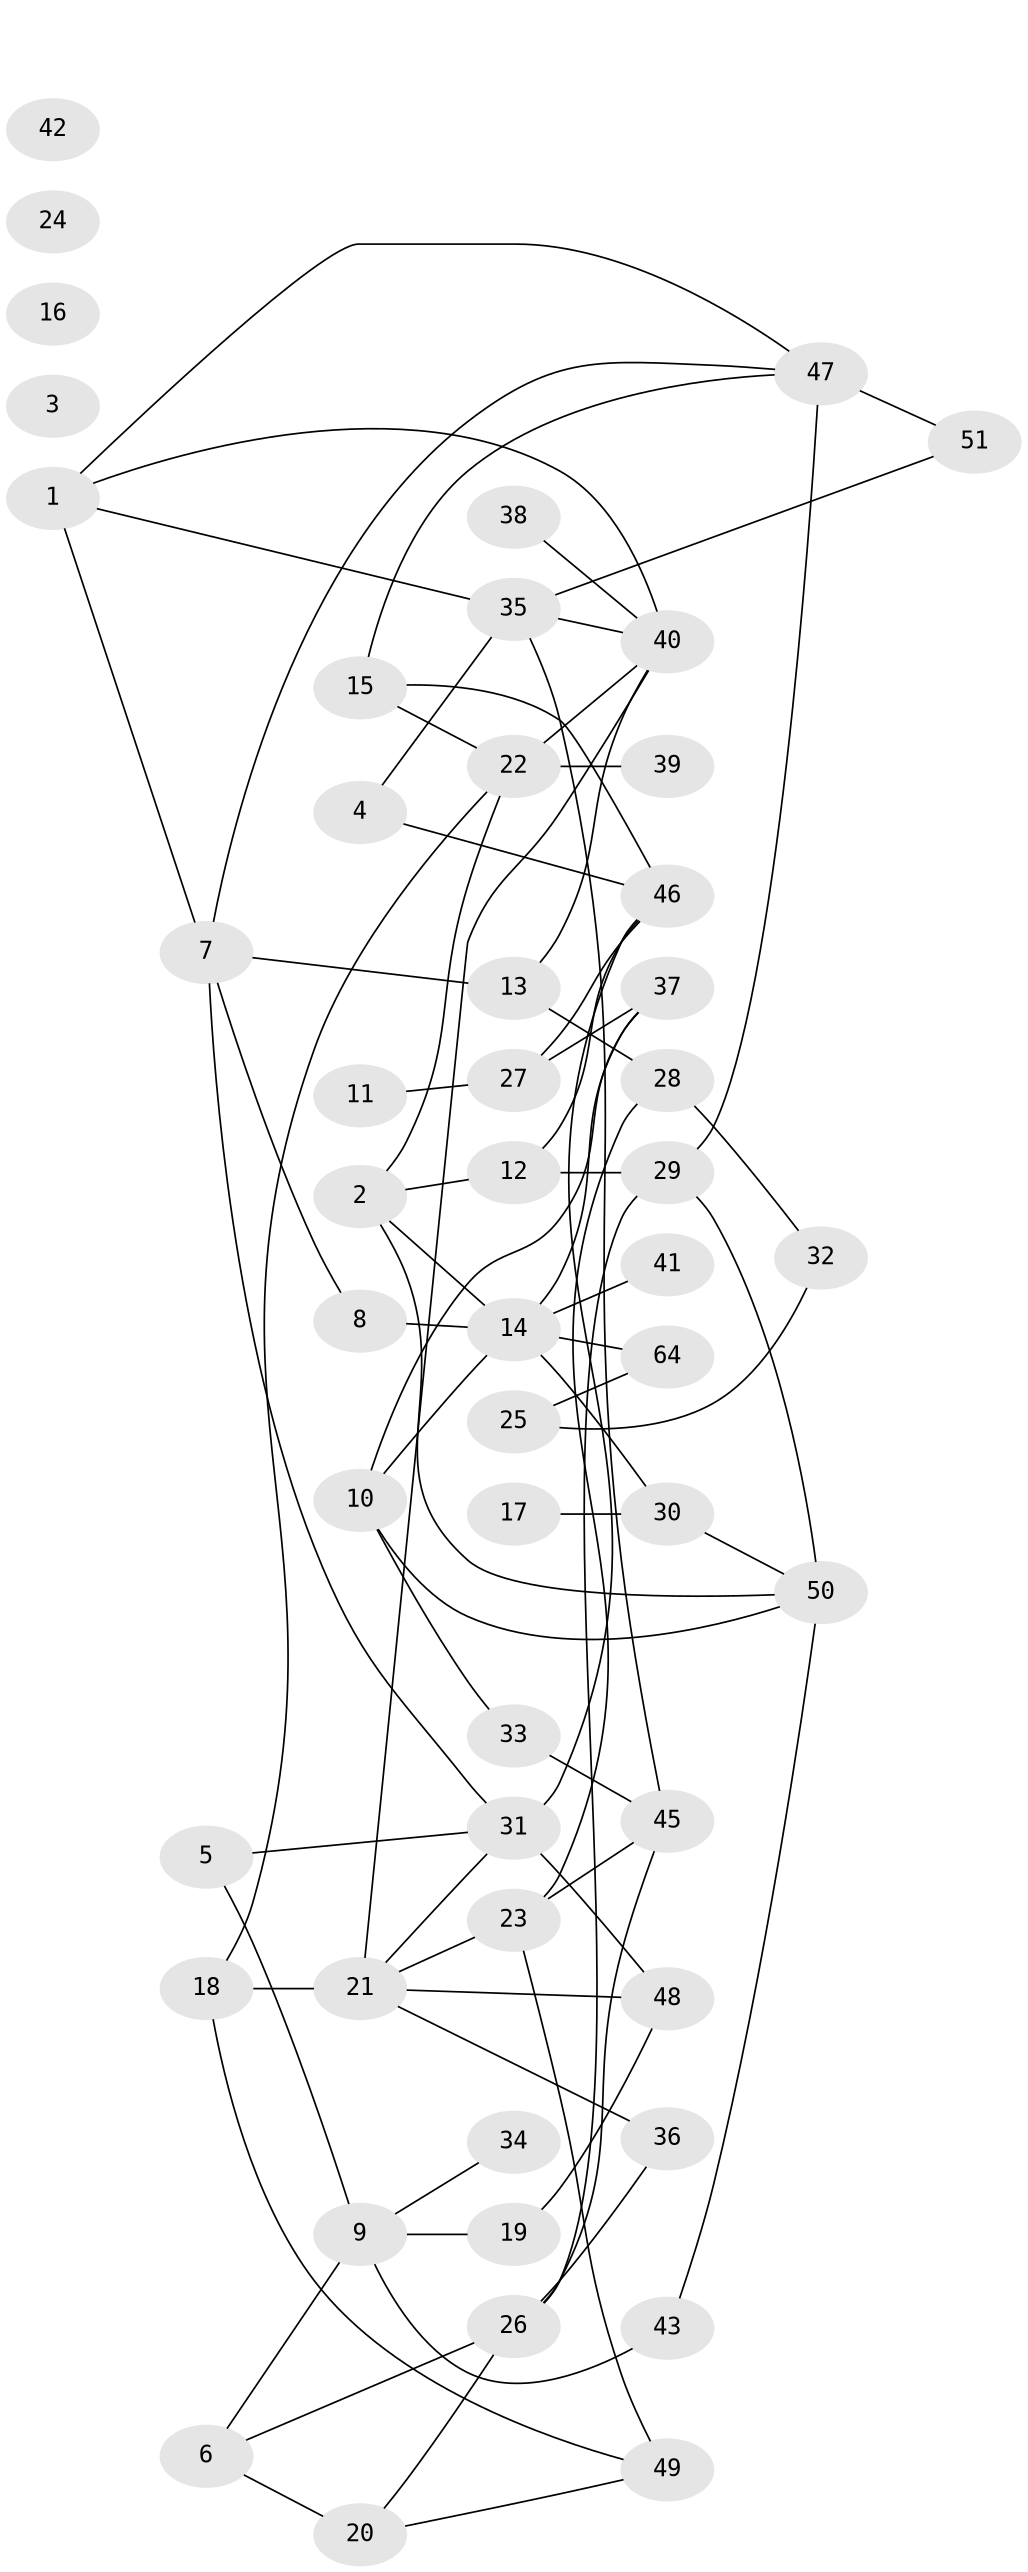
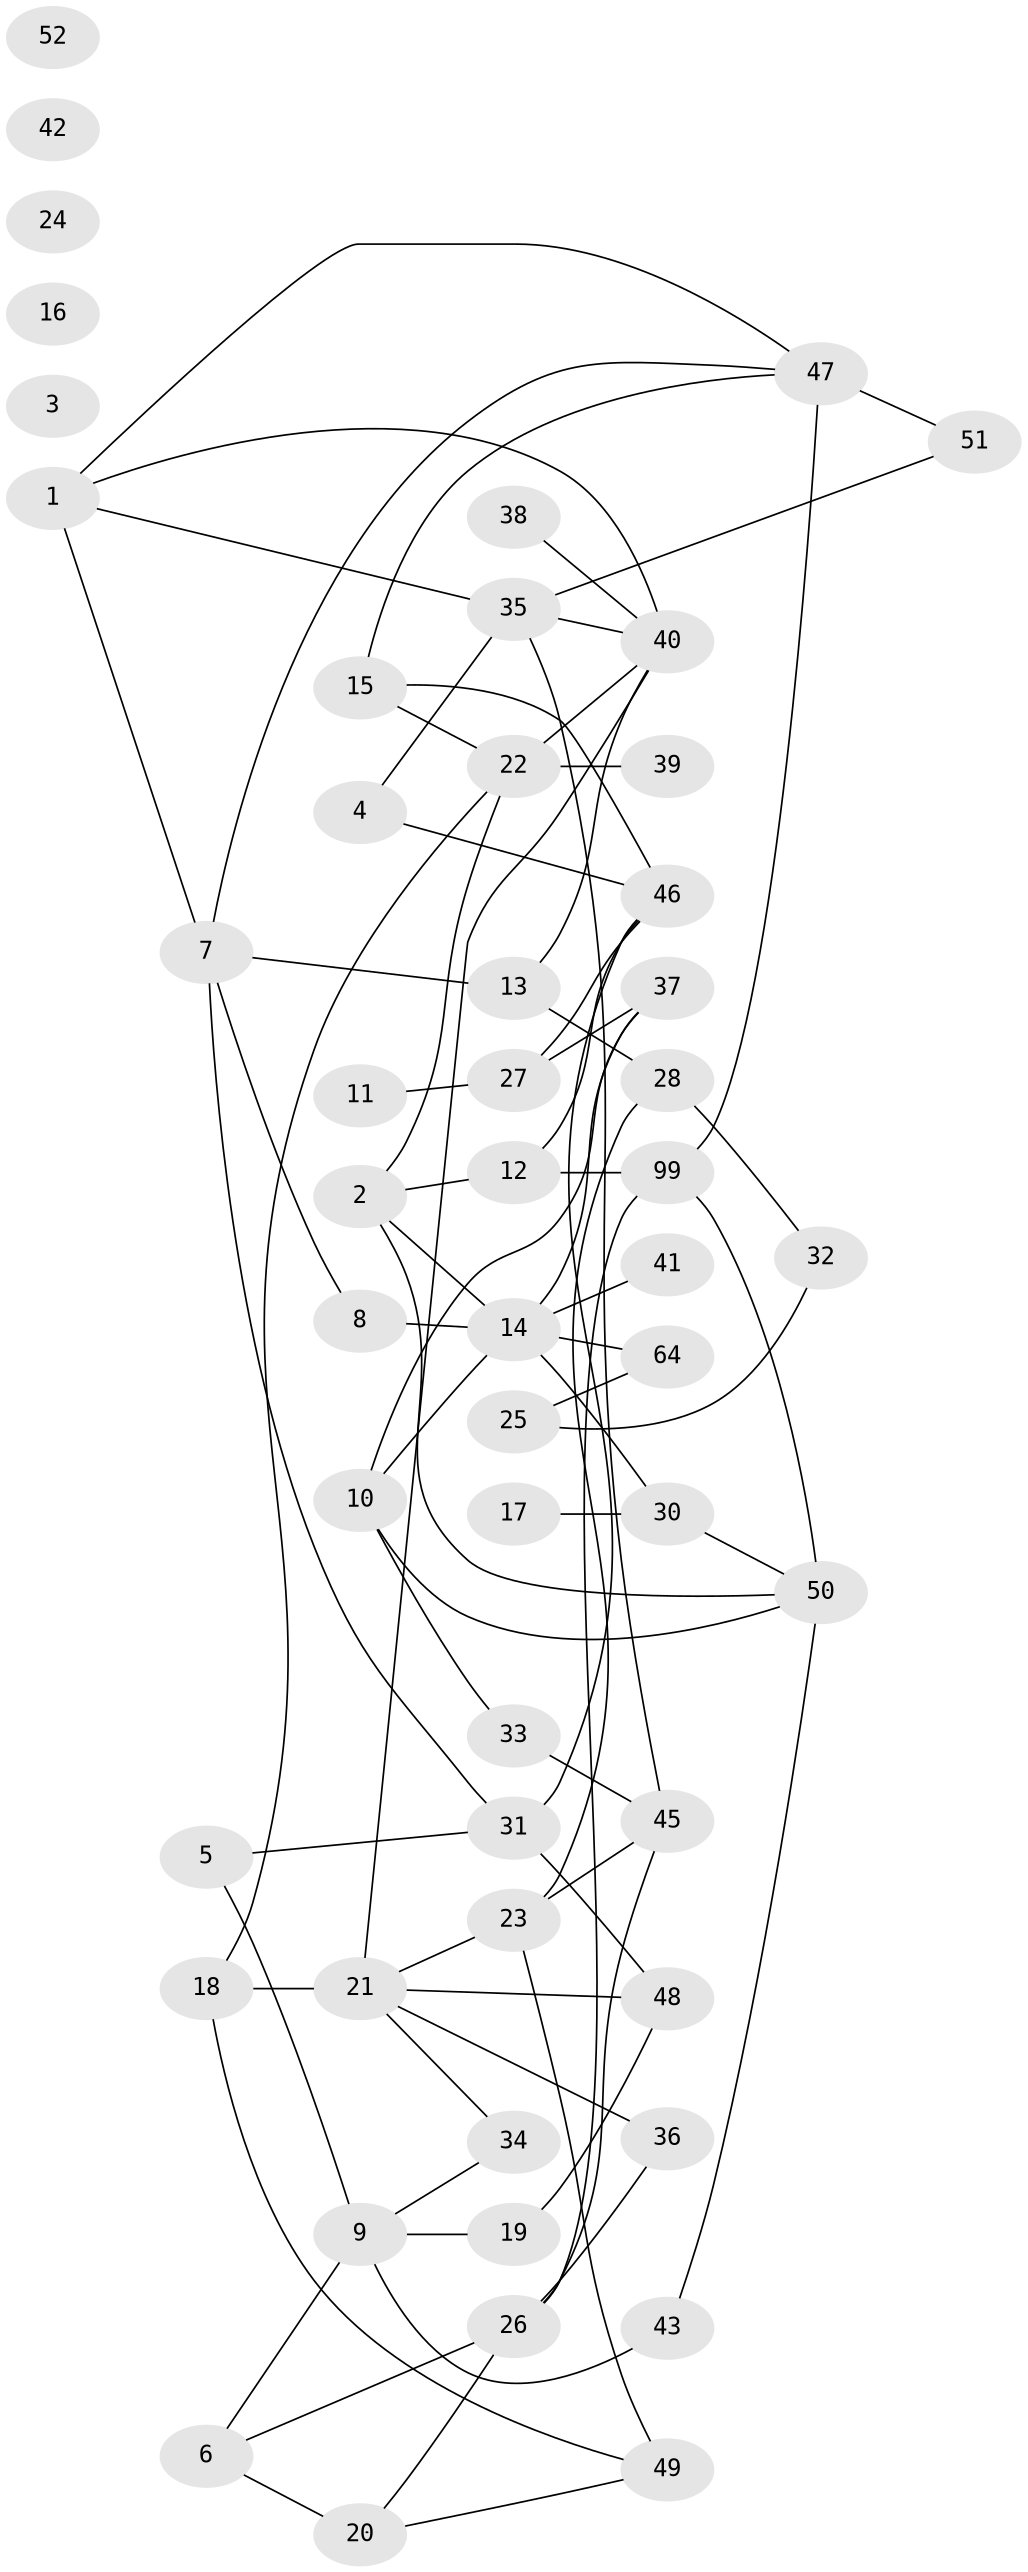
none -> (53, 38)
(667, 1173) -> (667, 1173)
(436, 1908) -> (437, 2065)
